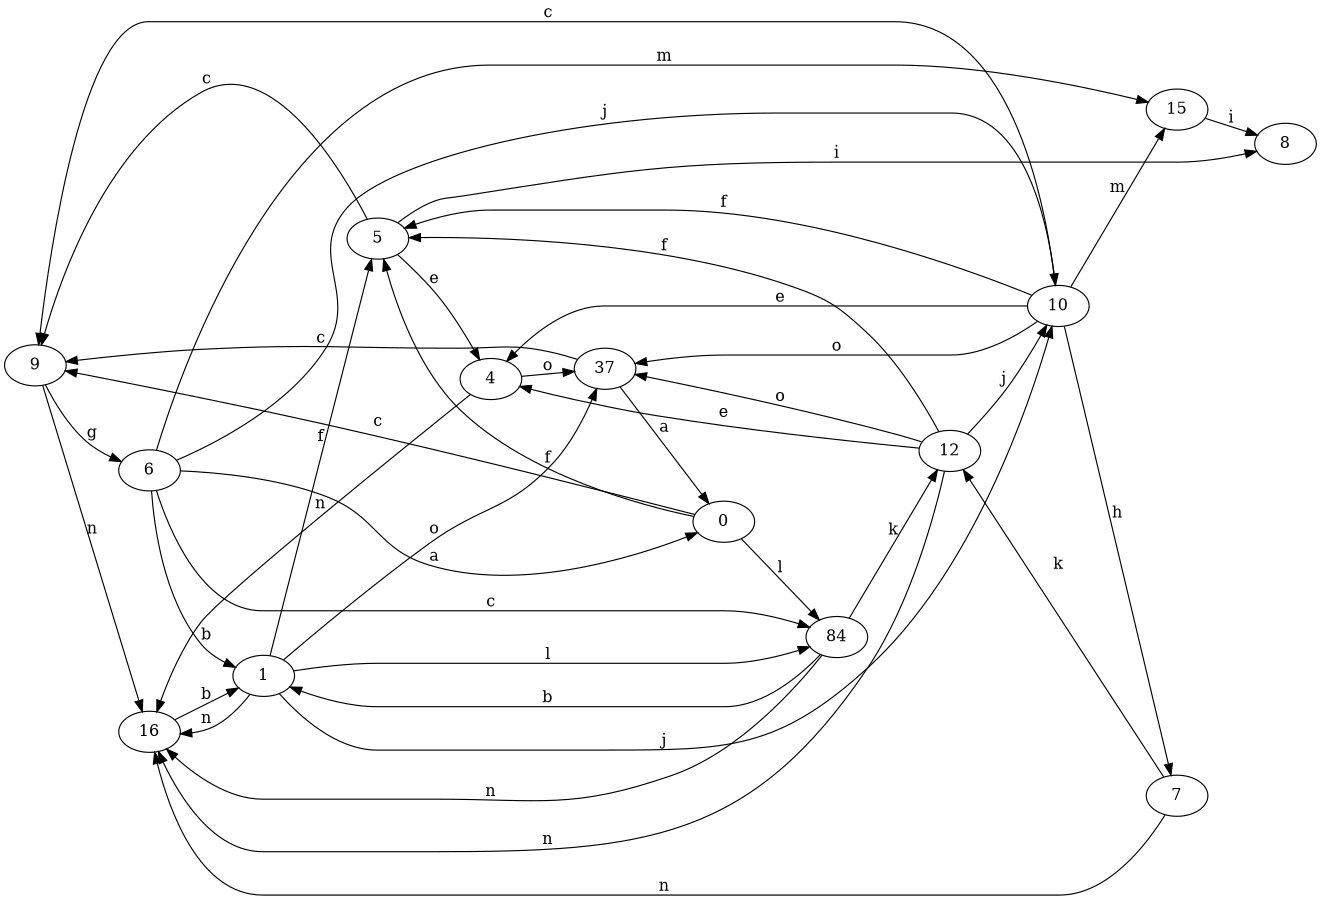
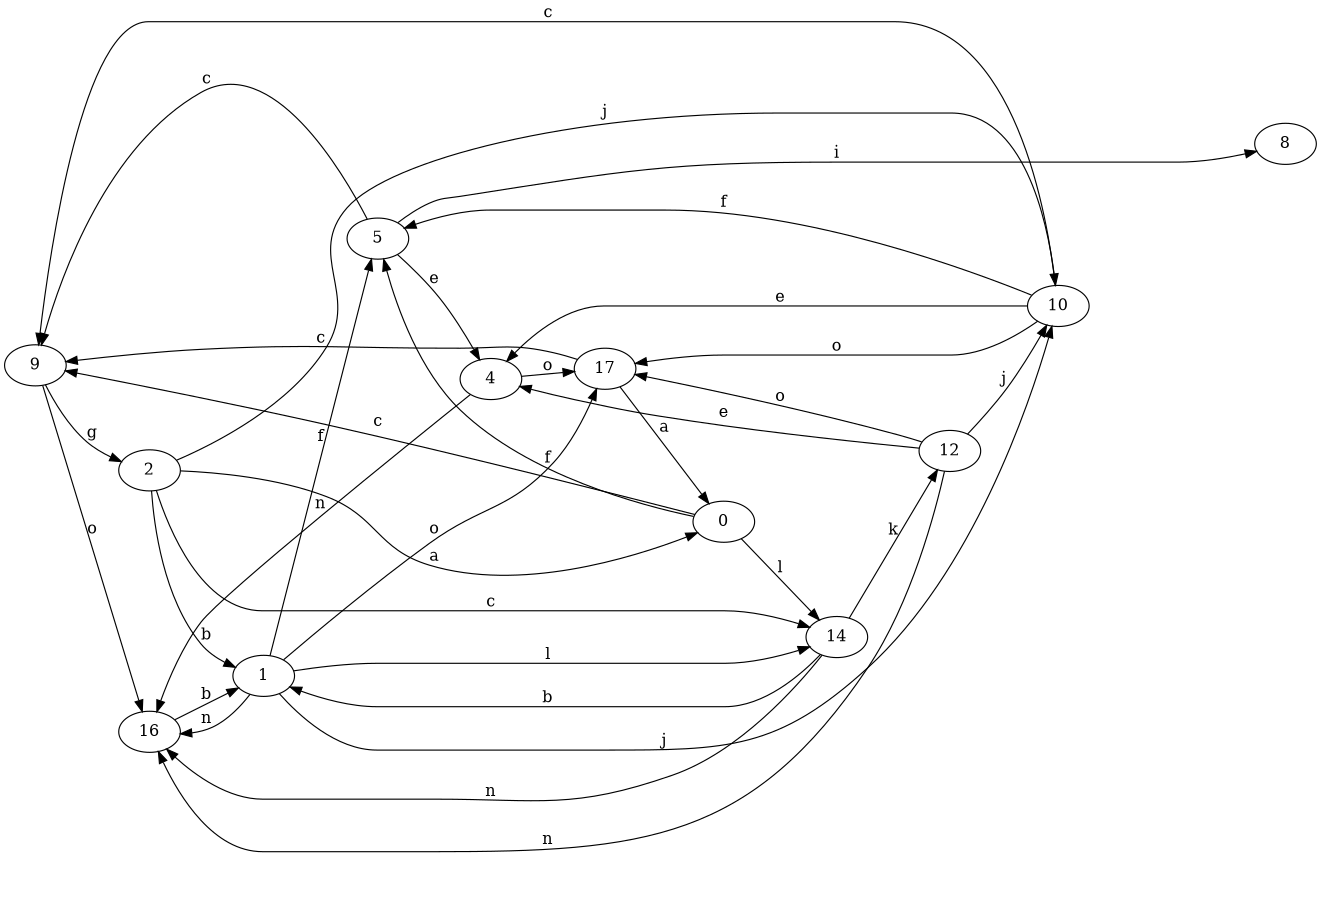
(1177, 110) -> none
(713, 265) -> none
(605, 369) -> (605, 369)
(150, 470) -> (150, 470)
(92, 529) -> (92, 529)
(837, 637) -> (837, 637)
(1177, 796) -> none
